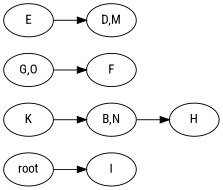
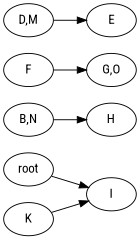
(65, 20) -> (65, 20)
(65, 70) -> (65, 70)
(65, 120) -> (66, 208)
